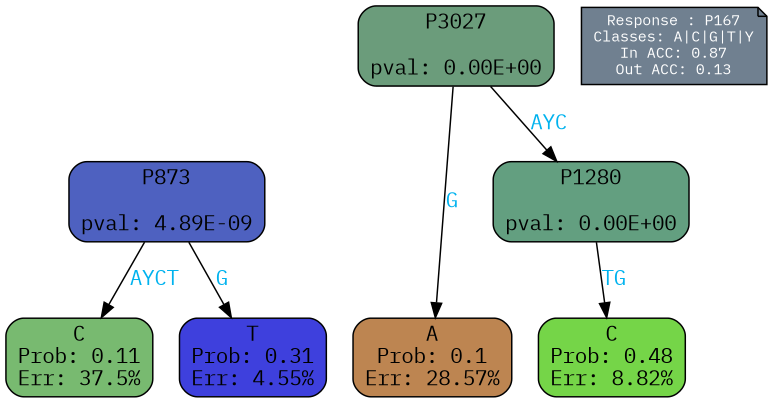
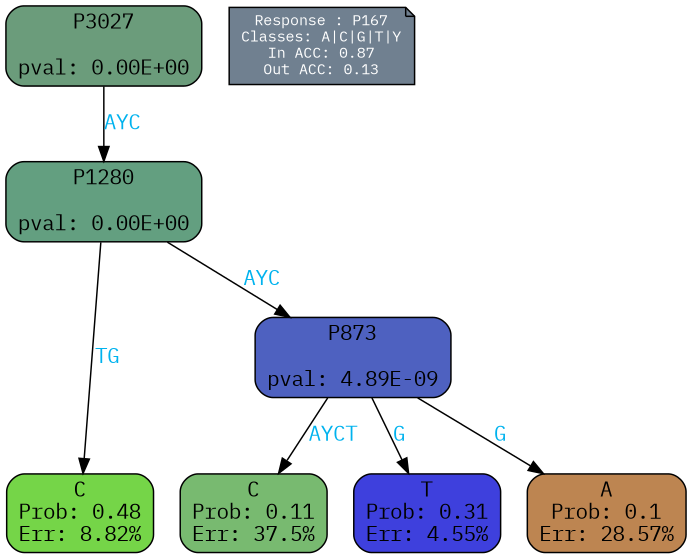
(445, 195) -> (474, 432)
none -> (222, 276)
